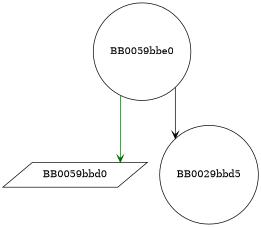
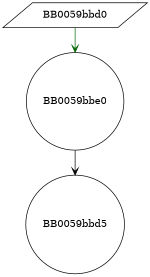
(120, 125) -> (75, 37)
(209, 175) -> (75, 224)
